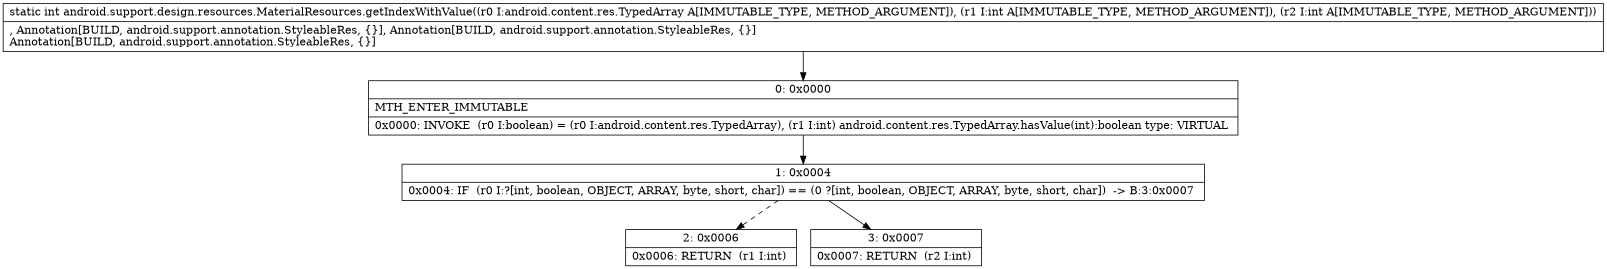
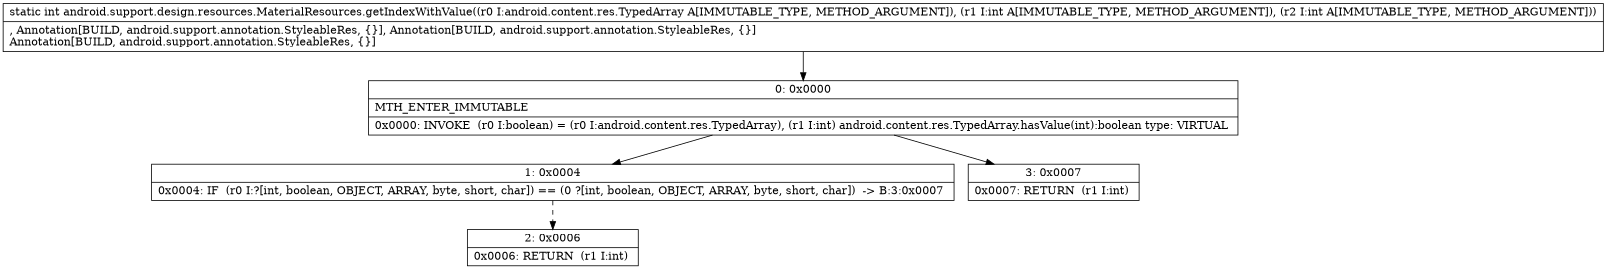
(846, 213) -> (940, 148)
(896, 256) -> (1054, 191)
